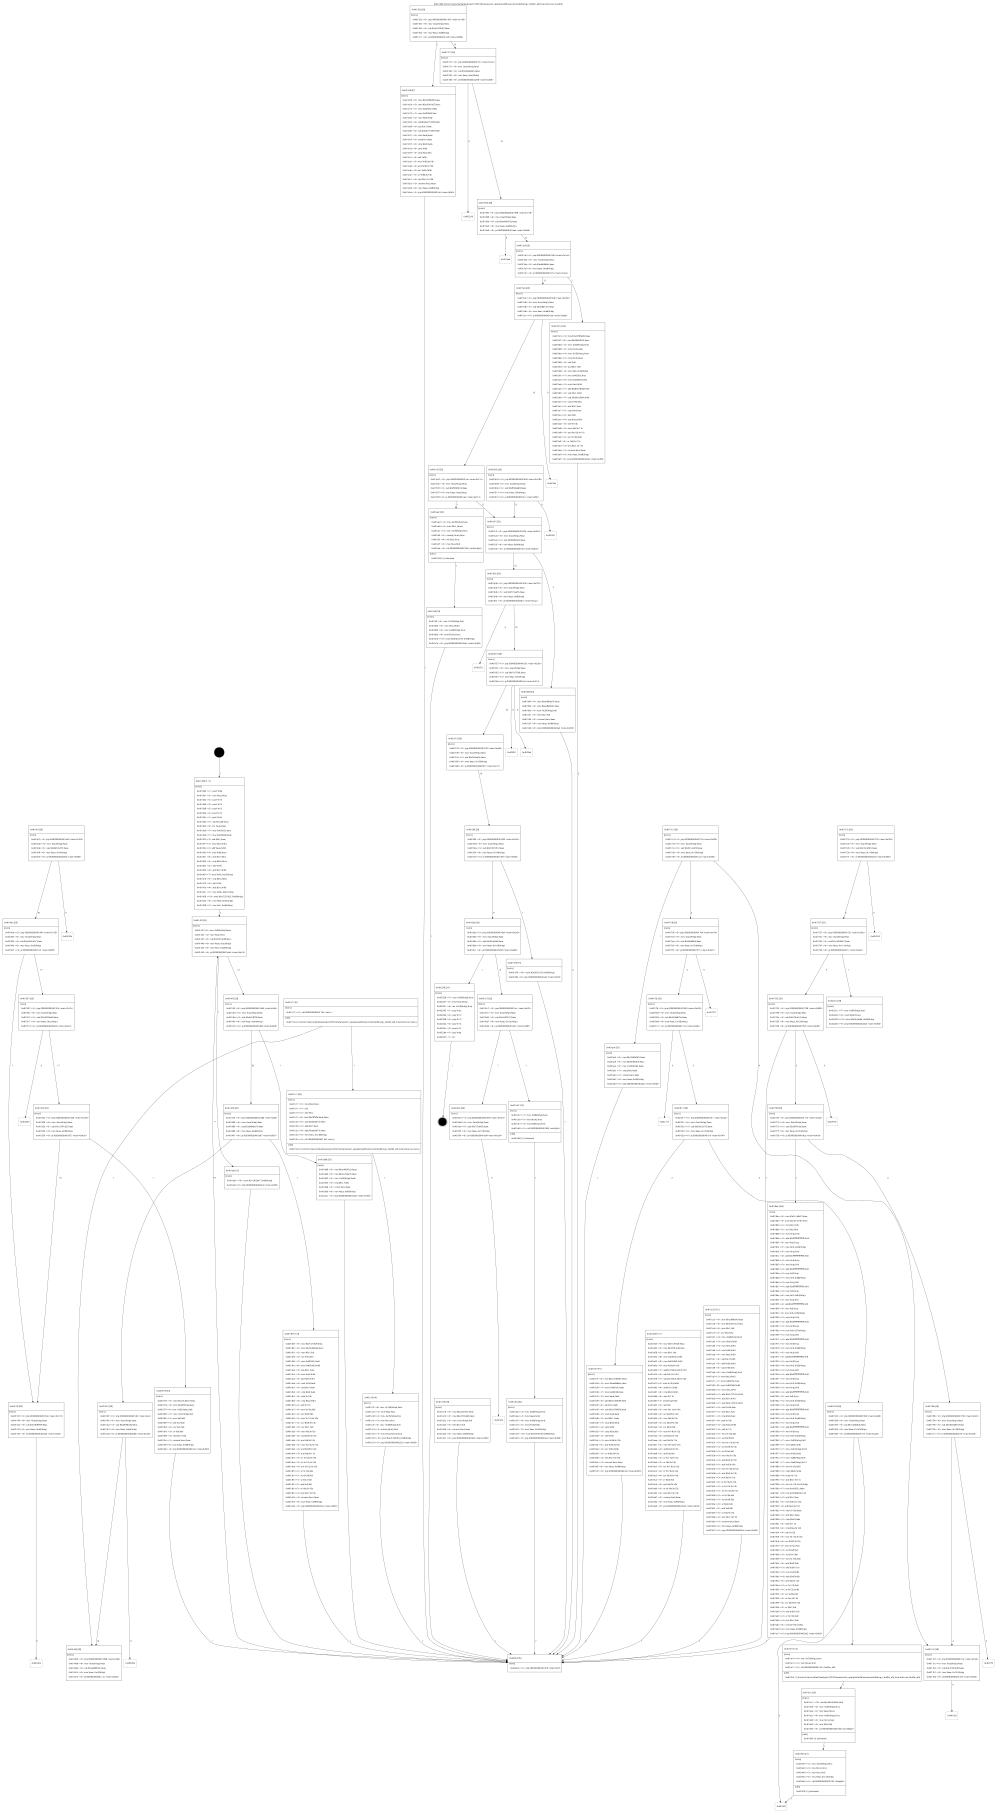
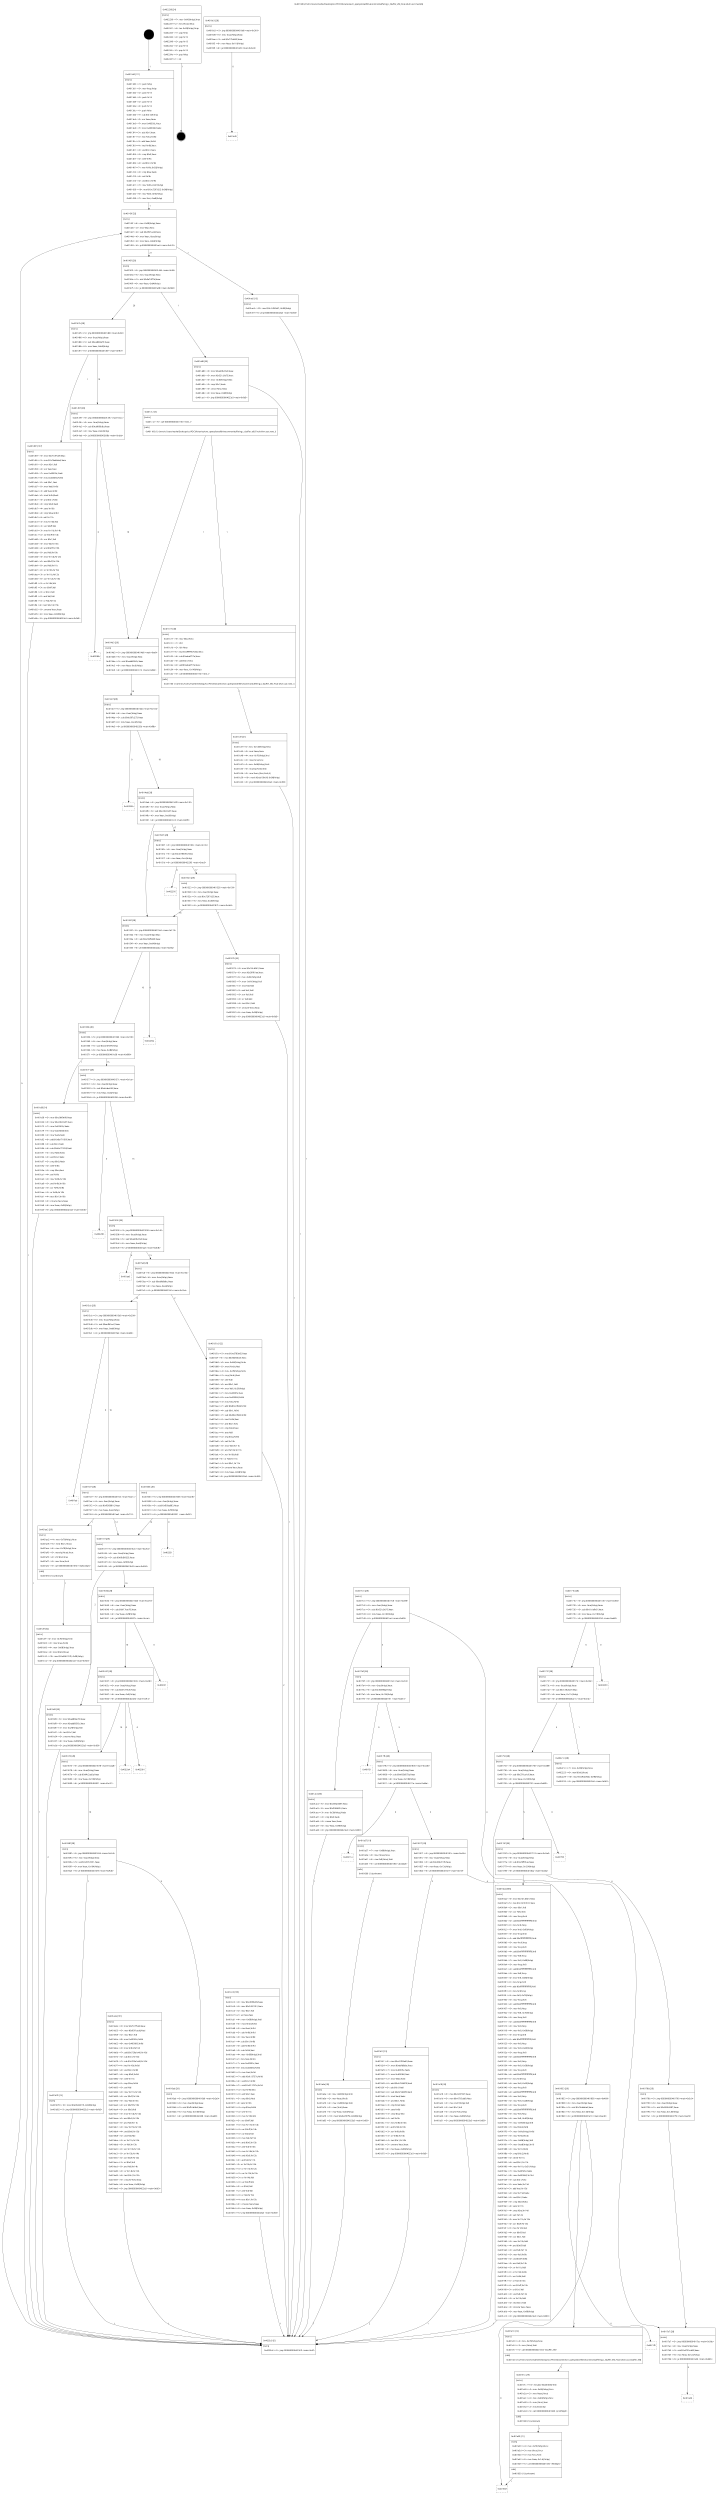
none -> (131, 684)
(477, 968) -> none
none -> (128, 987)
(505, 1012) -> none
(971, 1548) -> (573, 2252)
